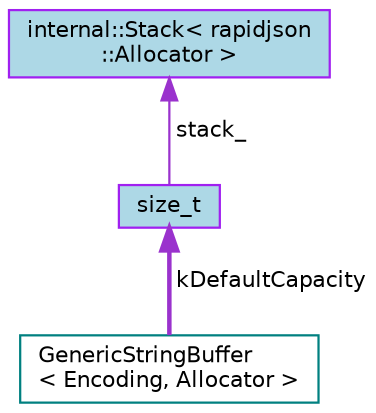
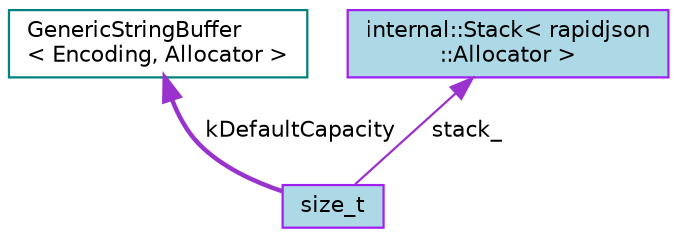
(169, 293) -> (216, 158)
